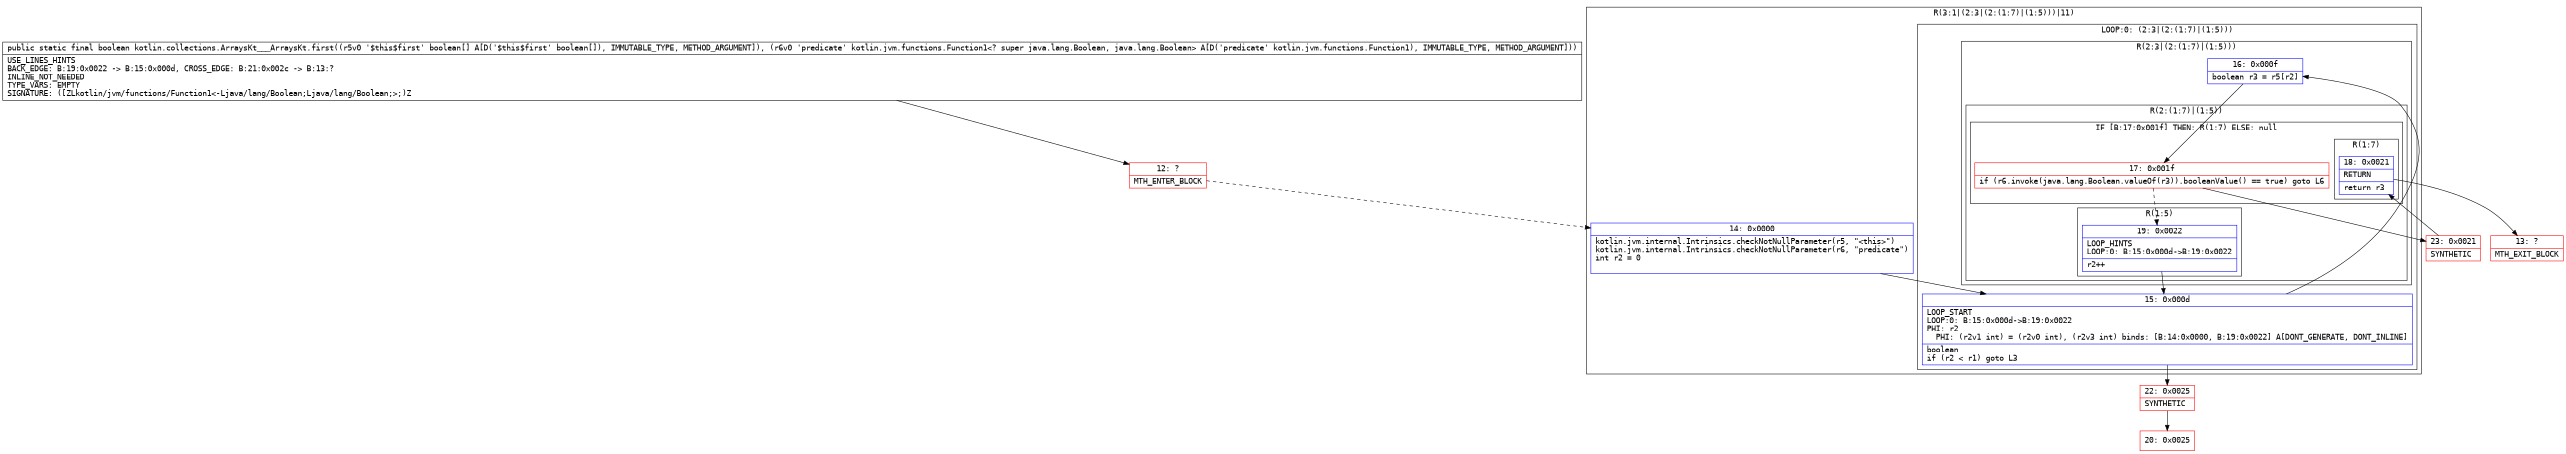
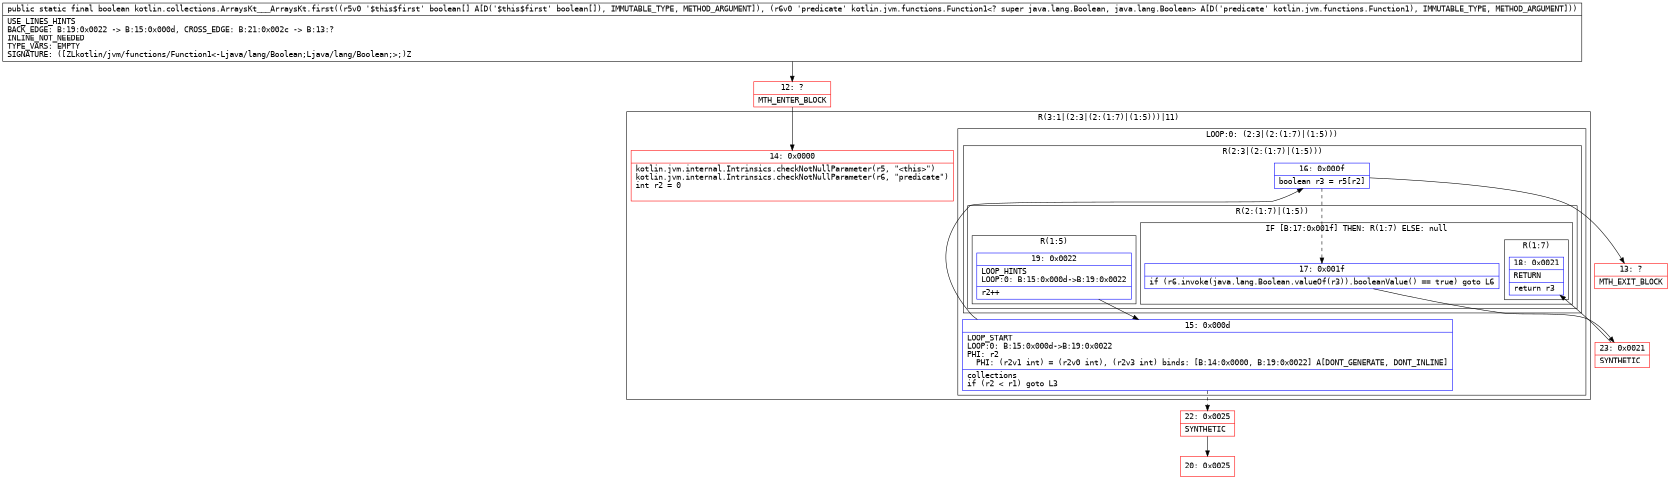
(2209, 118) -> (1322, 227)
(2152, 175) -> (1322, 276)
(2458, 196) -> (1508, 190)
(2154, 200) -> none
(1396, 204) -> (792, 126)
(1752, 248) -> (792, 176)
(1931, 283) -> none
(1945, 350) -> (994, 376)
(2167, 372) -> (1208, 398)
